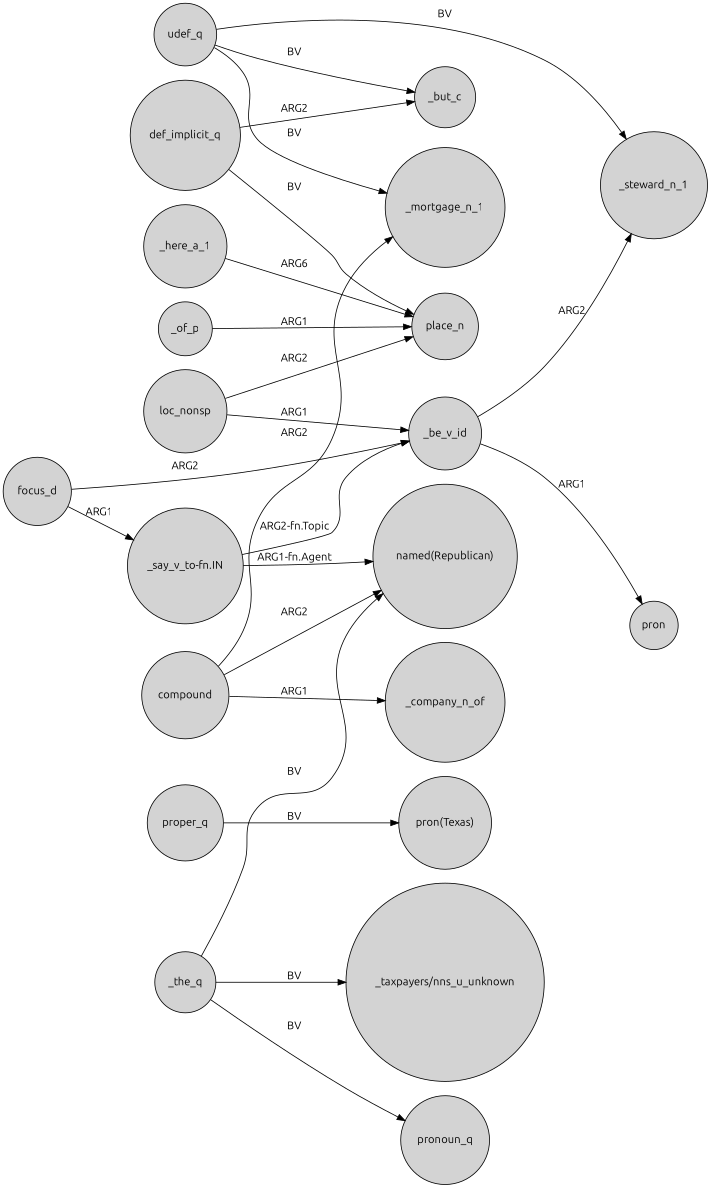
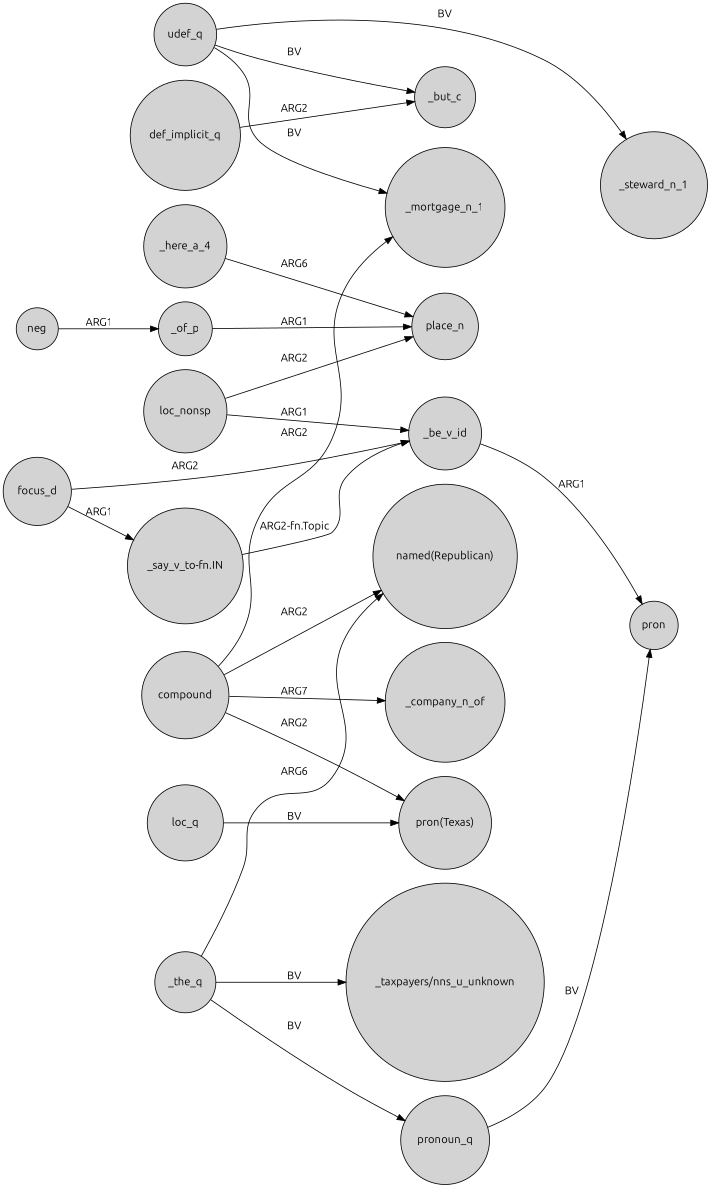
(317, 242) -> none
(185, 246) -> (185, 246)
none -> (37, 329)
(566, 341) -> none
(304, 564) -> none
(295, 692) -> (295, 692)
none -> (312, 753)
(295, 772) -> (295, 772)
(185, 823) -> (185, 823)
none -> (605, 911)
